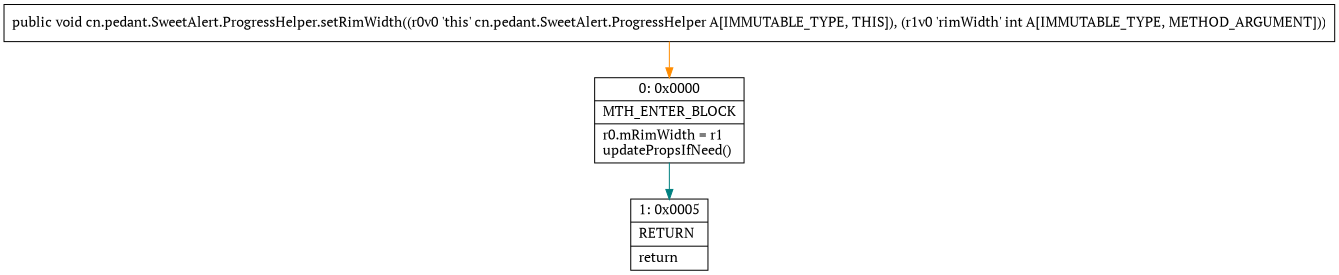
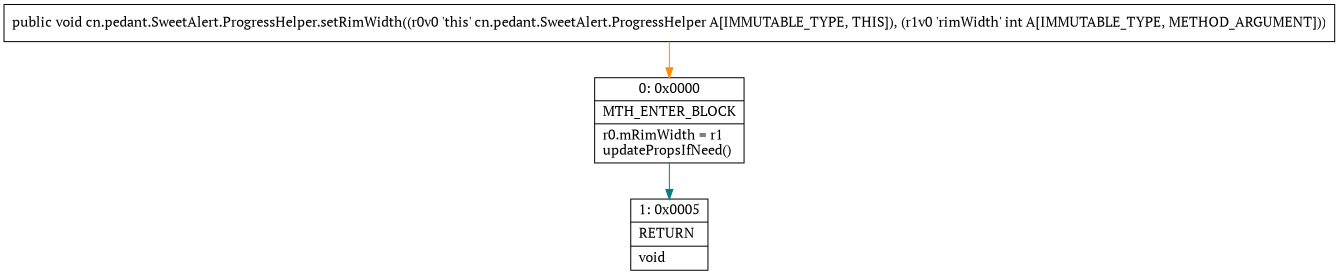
(659, 258) -> (652, 258)
